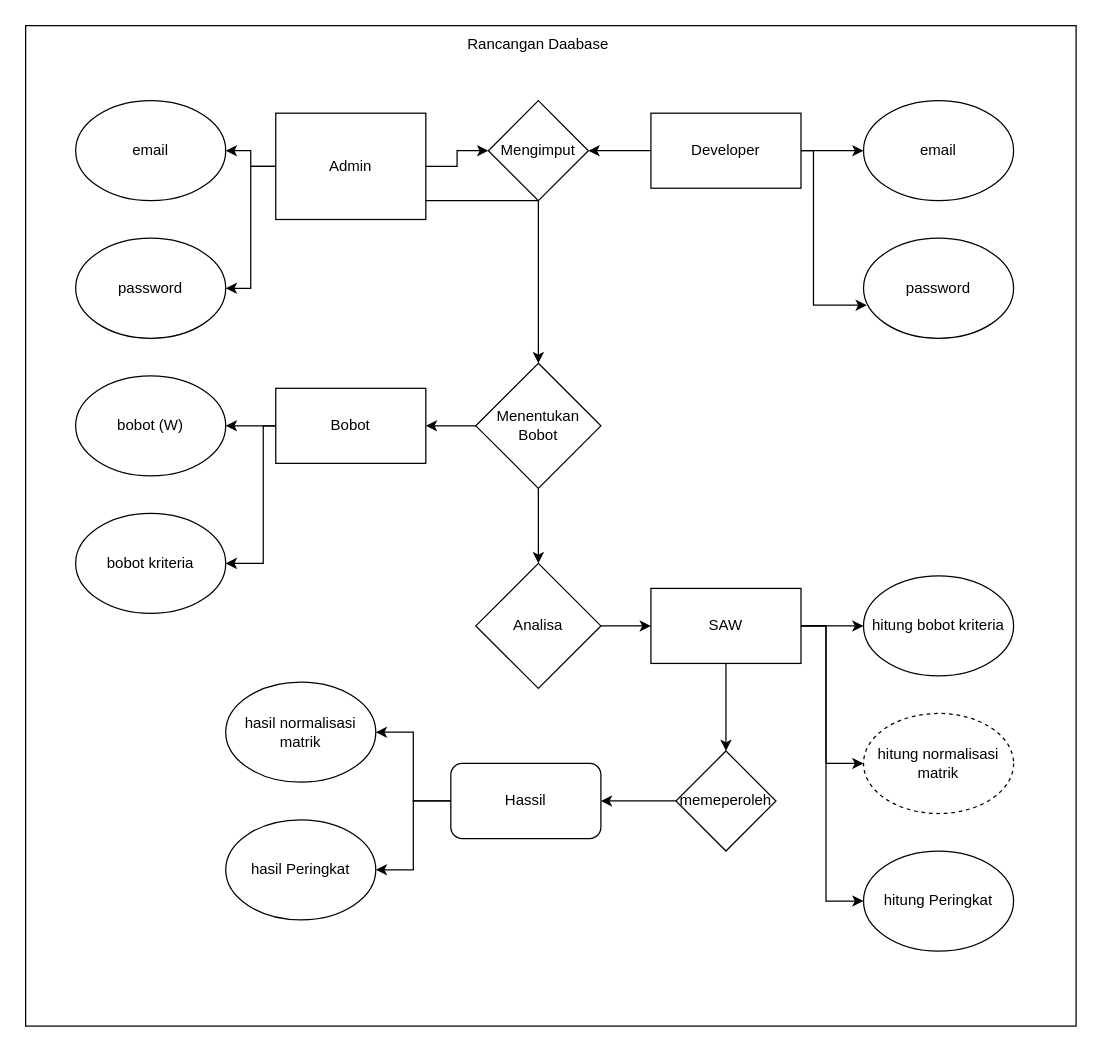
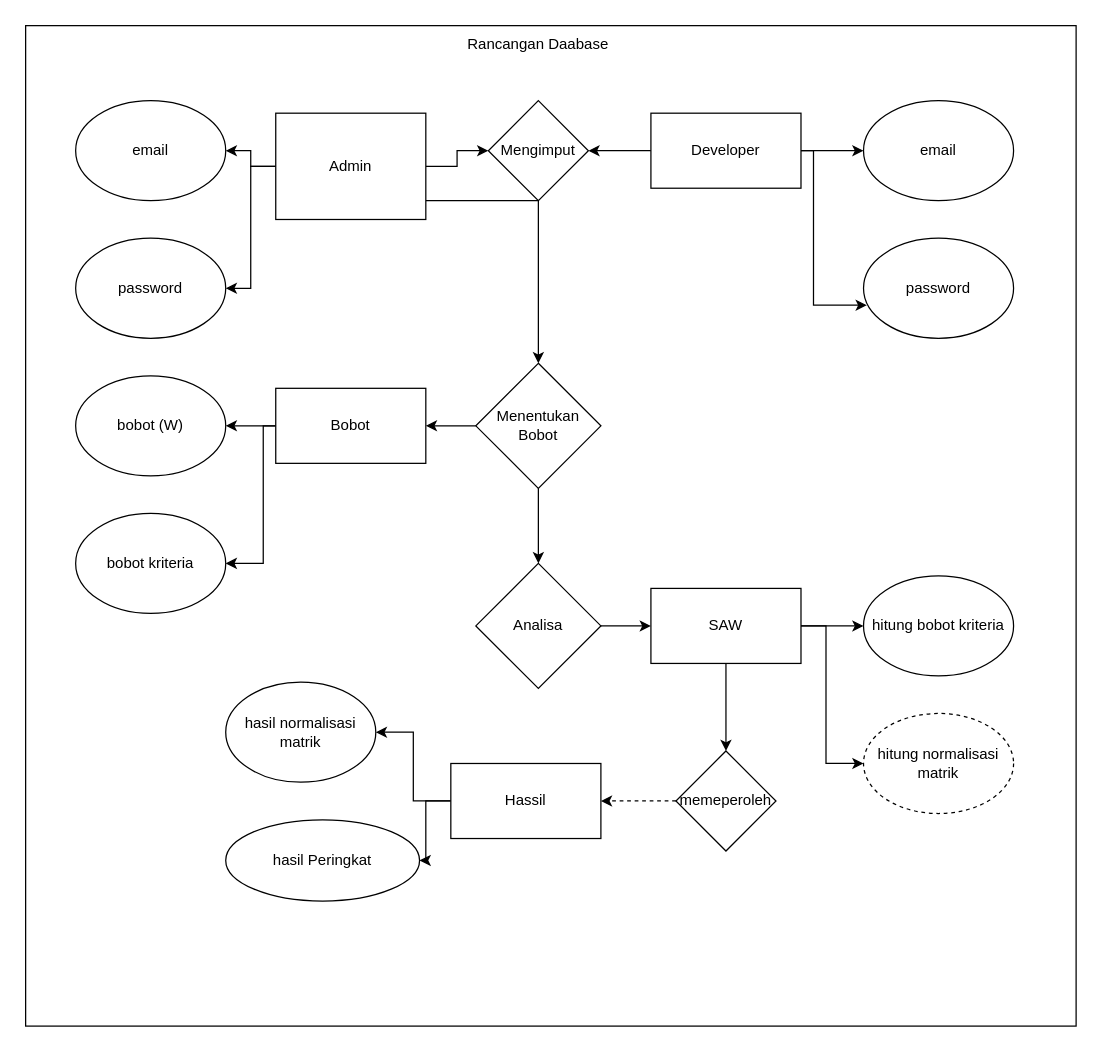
(526, 801) -> (526, 801)
(641, 801) -> (641, 801)
(826, 848) -> none
(301, 869) -> (323, 860)
(938, 901) -> none
